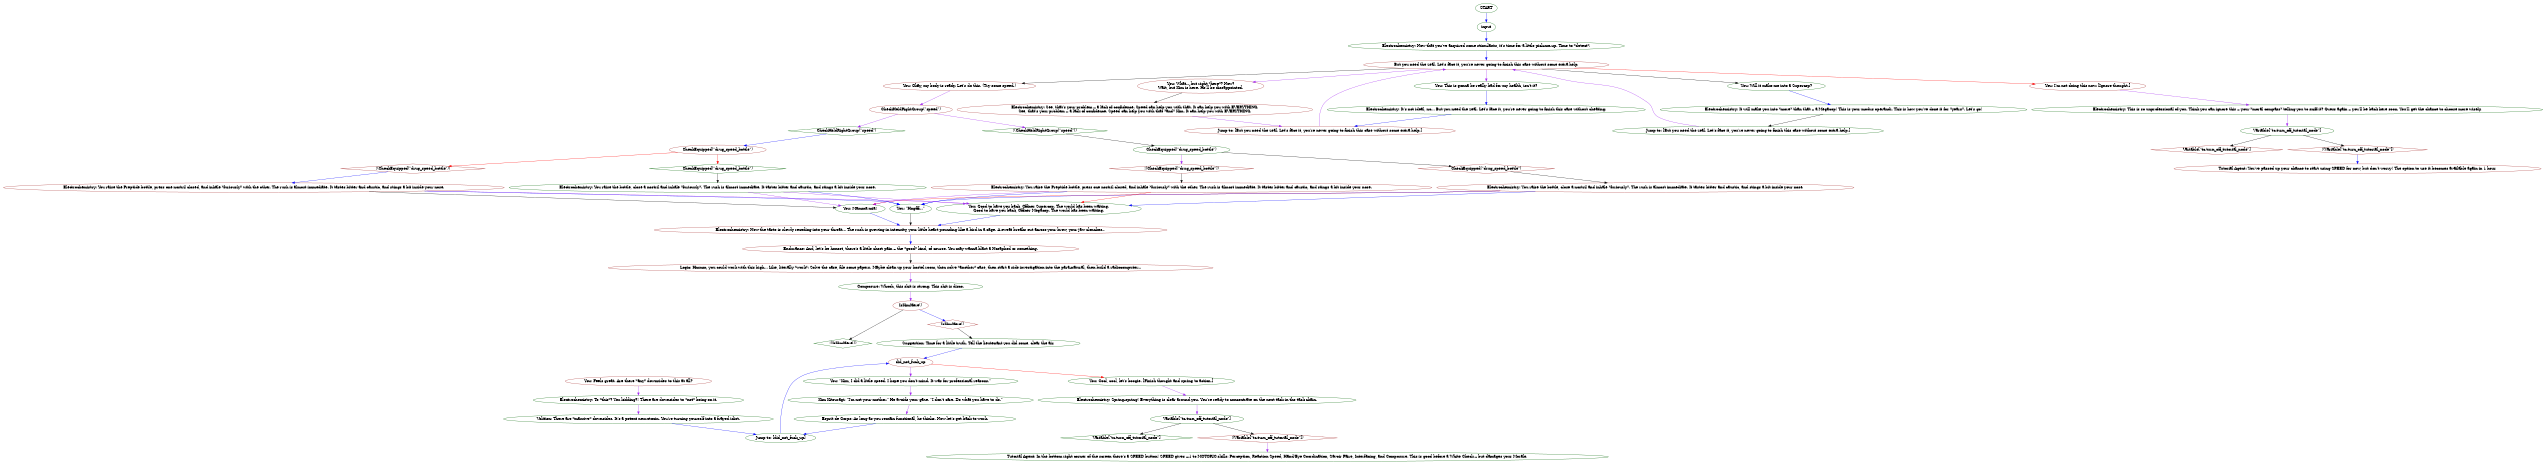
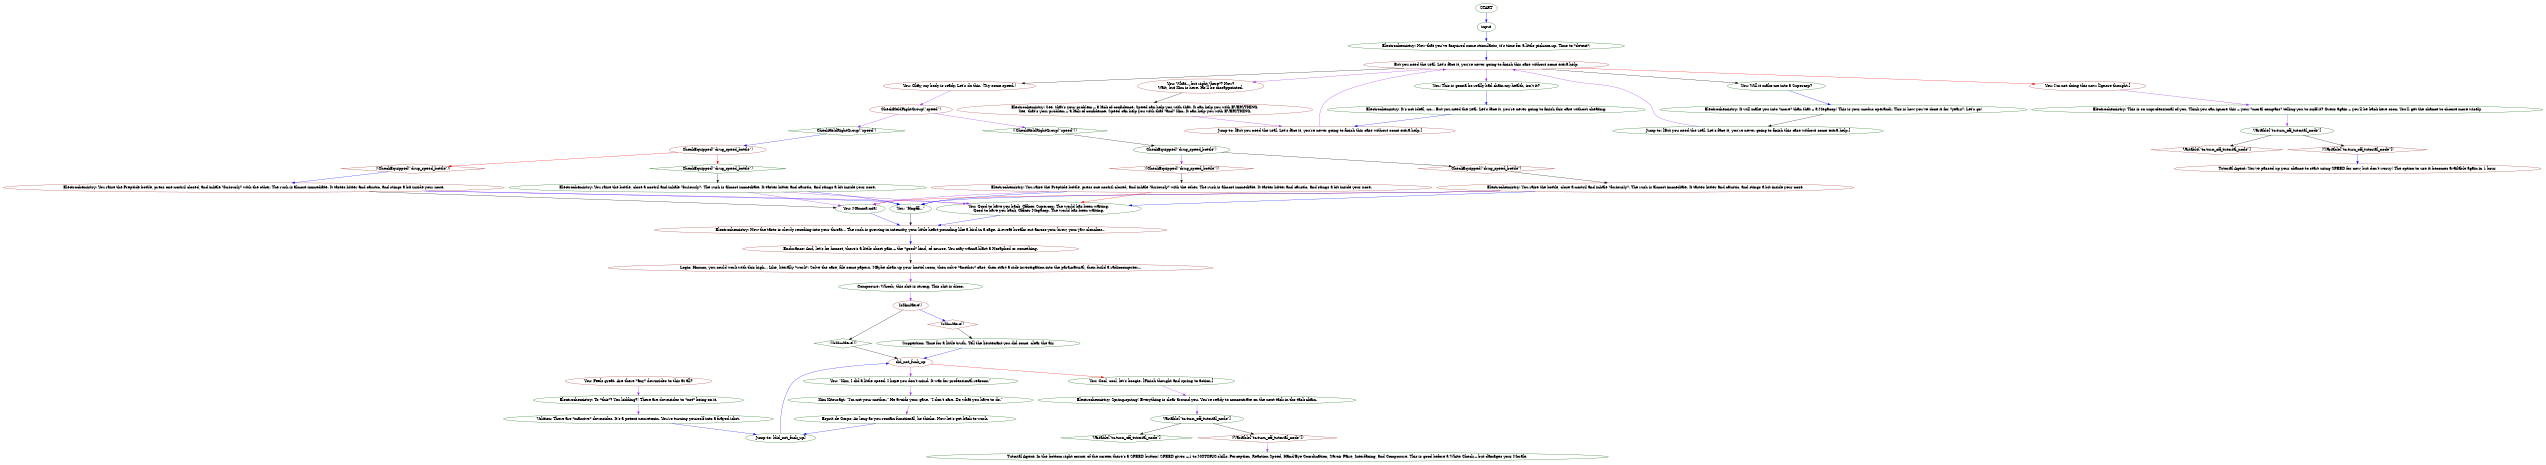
(1486, 86) -> (1486, 86)
none -> (874, 352)
